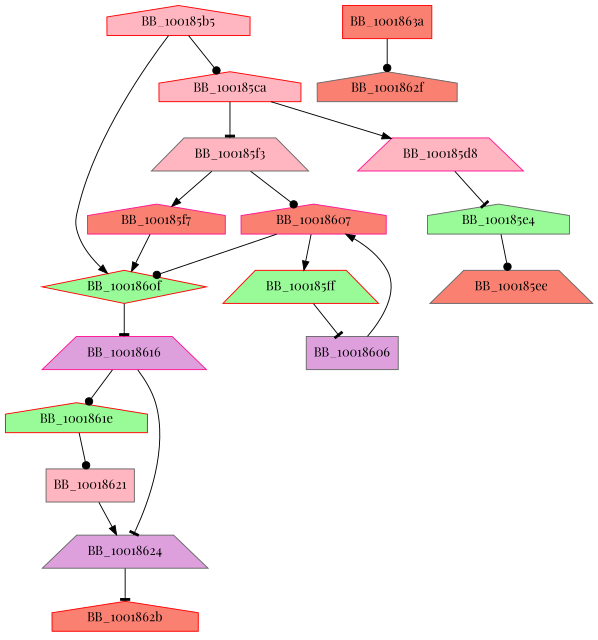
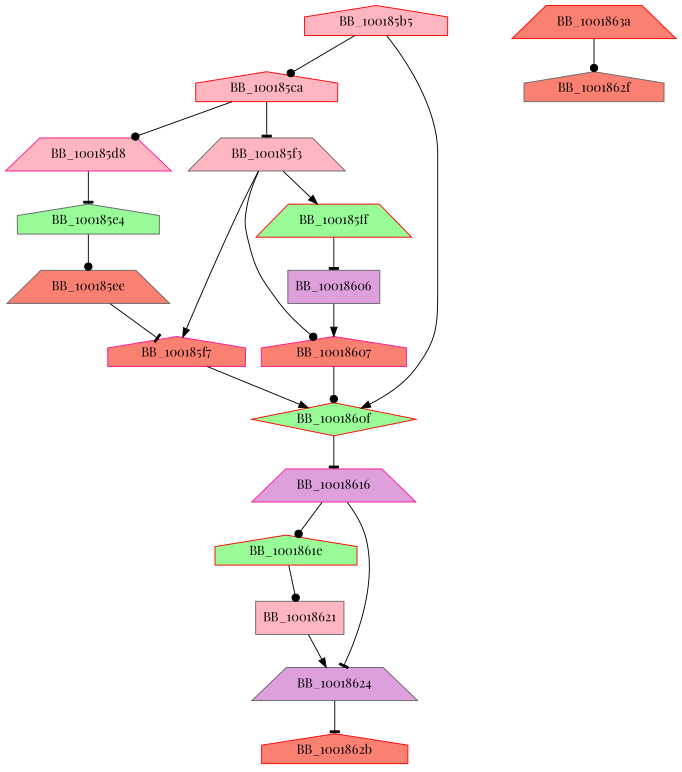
(387, 22) -> (594, 22)
(327, 119) -> (185, 119)
(308, 248) -> (297, 184)
none -> (133, 320)
